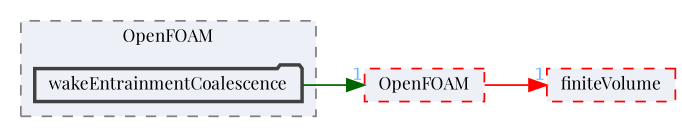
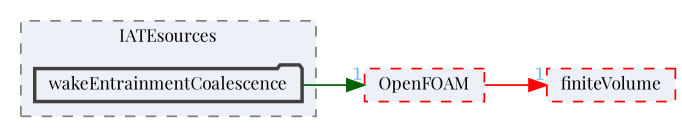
(168, 37) -> (168, 37)
